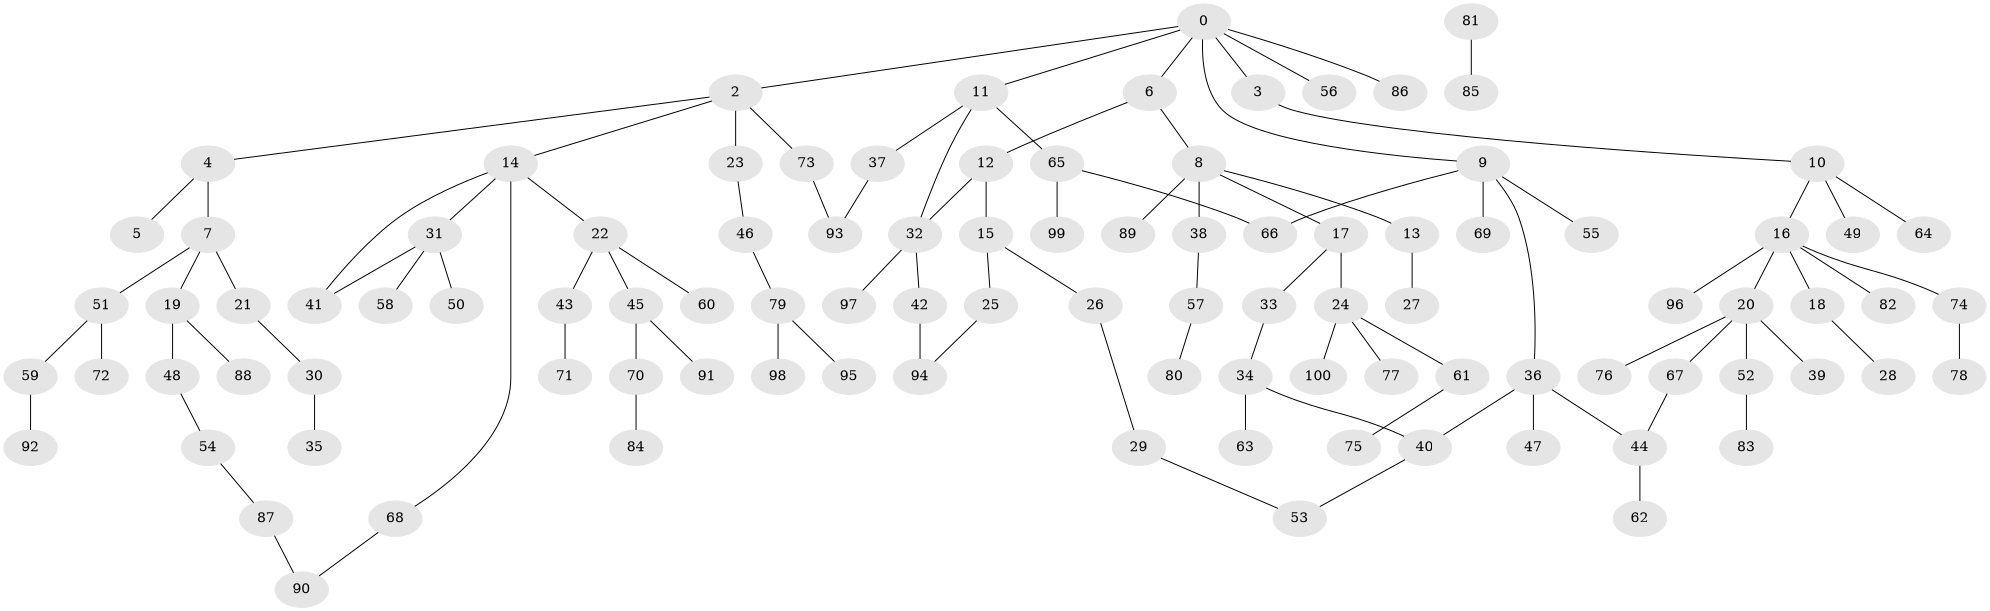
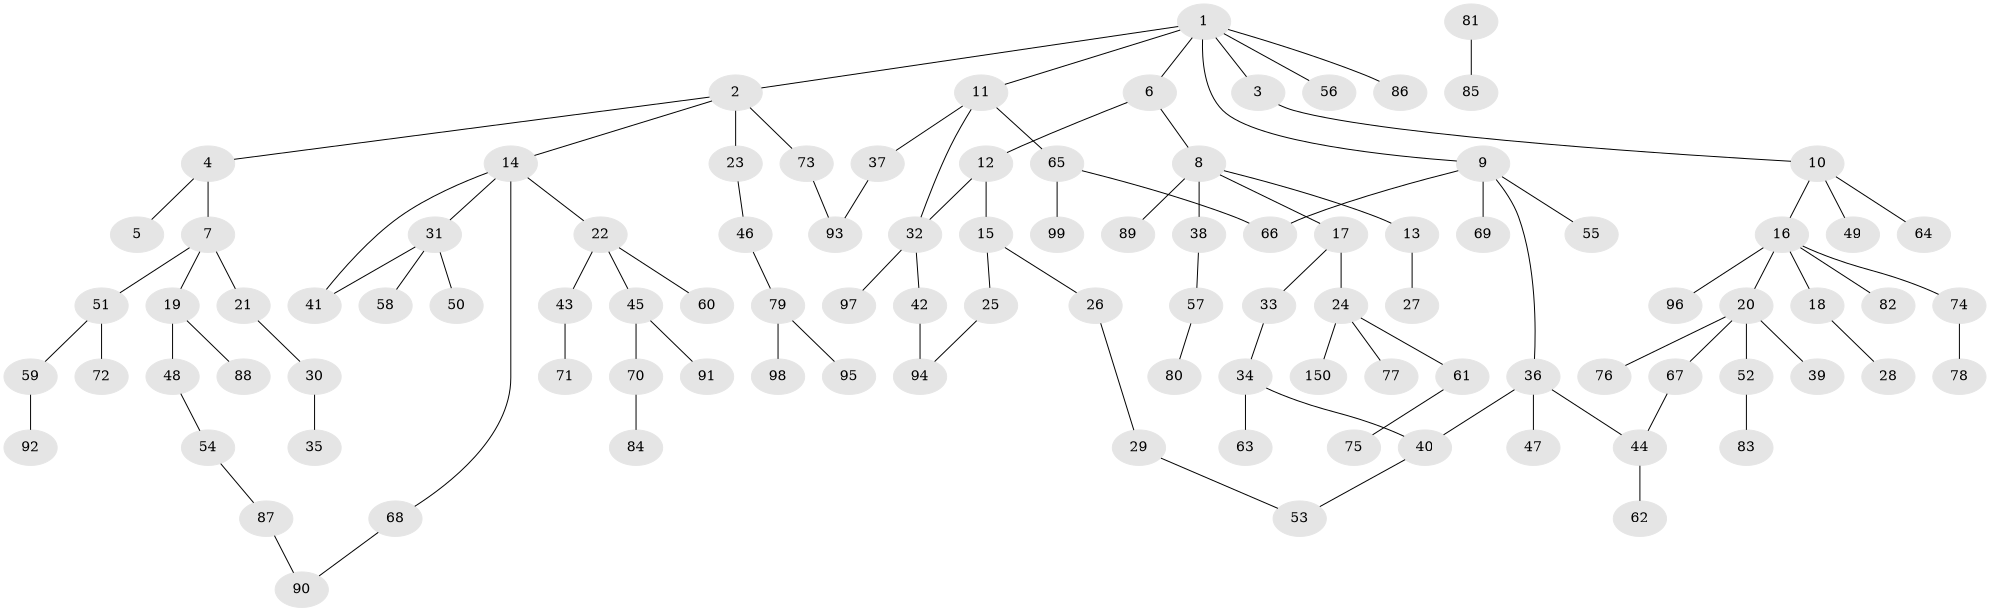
(1204, 22) -> (1204, 22)
(1318, 377) -> (1318, 377)
